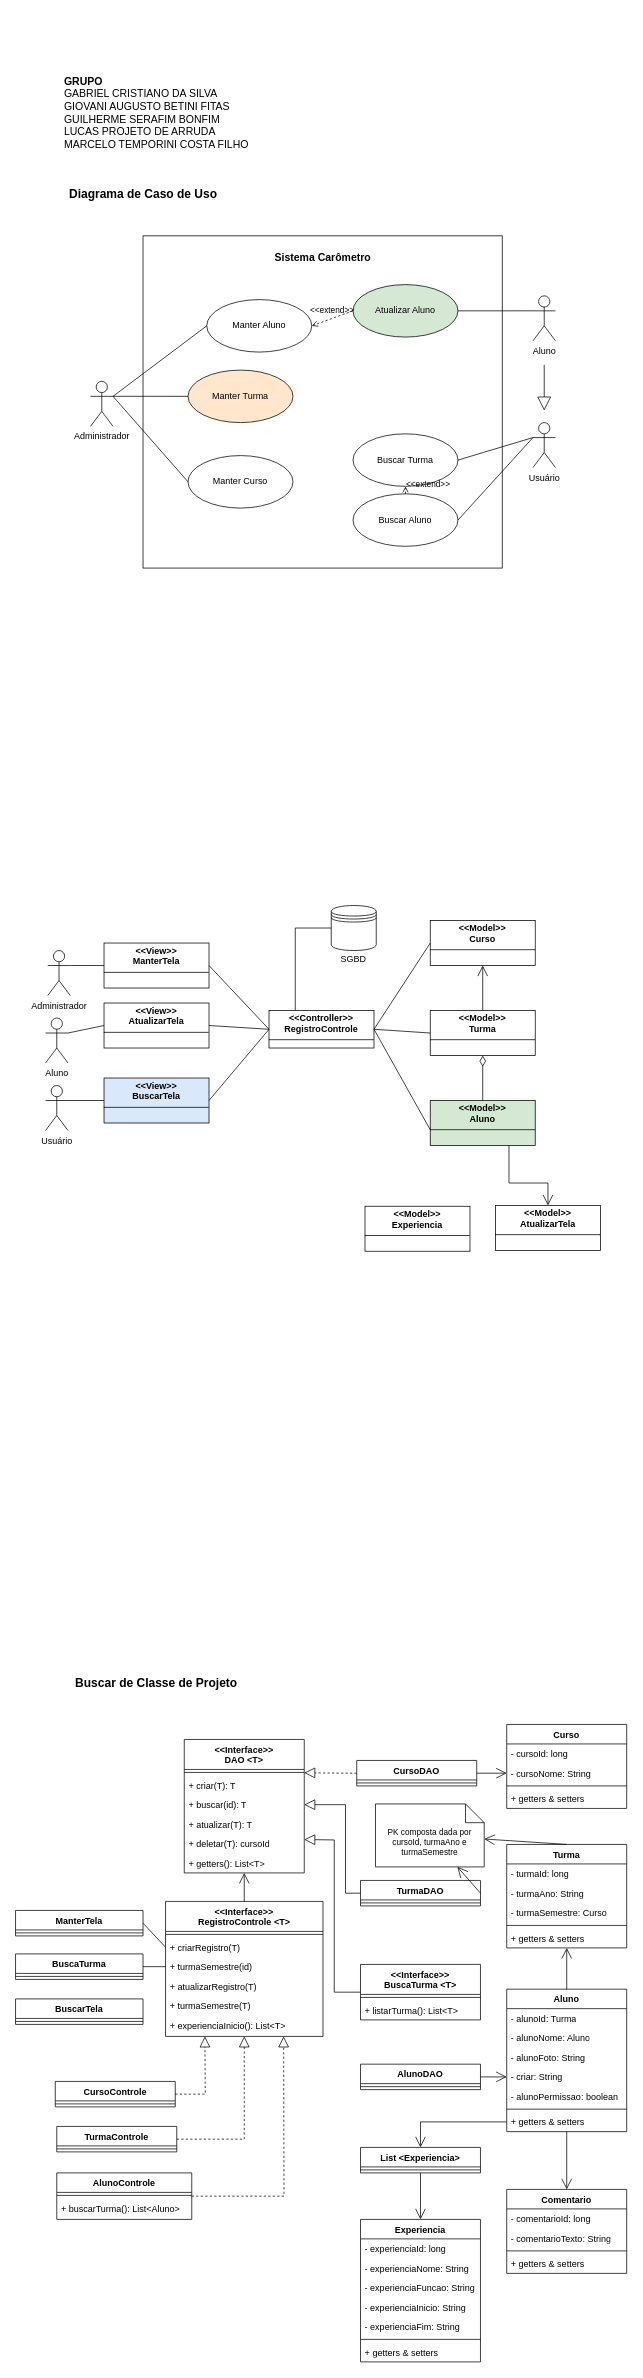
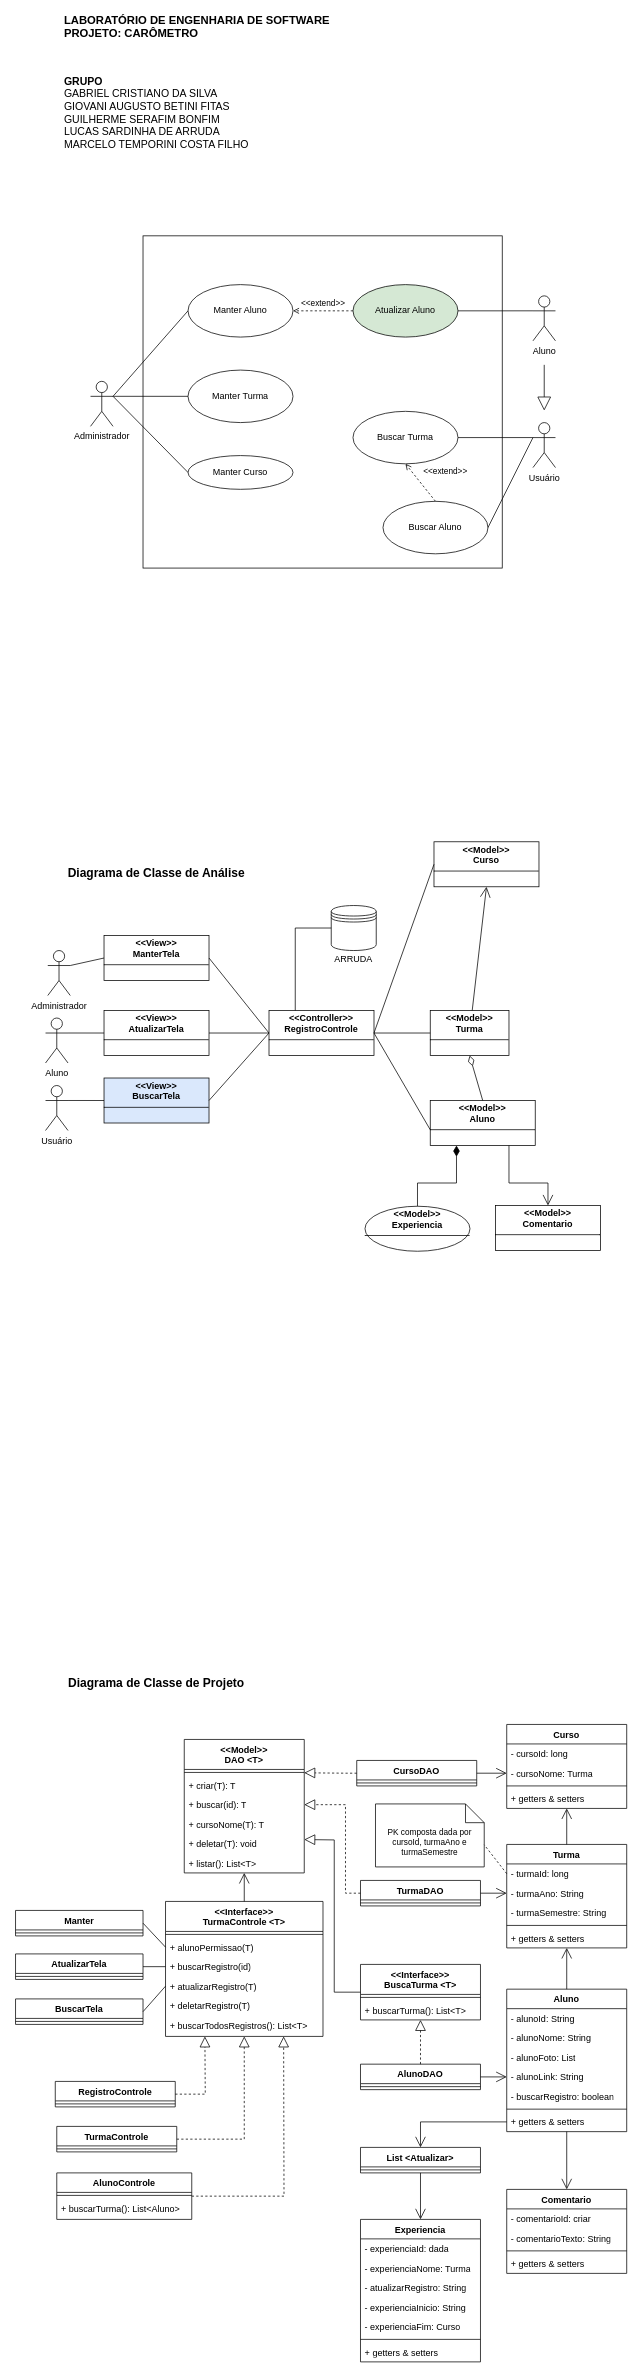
none -> (213, 27)
(134, 113) -> (134, 113)
(143, 194) -> none
(323, 258) -> none
(259, 326) -> (240, 311)
(240, 396) -> (240, 396)
(405, 460) -> (405, 438)
(240, 482) -> (240, 473)
(405, 520) -> (435, 528)
none -> (156, 873)
(483, 943) -> (486, 864)
(354, 960) -> (354, 960)
(156, 966) -> (156, 958)
(156, 1026) -> (156, 1033)
(321, 1029) -> (321, 1033)
(483, 1033) -> (470, 1033)
(483, 1123) -> (483, 1123)
none -> (456, 1171)
(525, 1216) -> (519, 1216)
(417, 1229) -> (417, 1229)
(156, 1683) -> (156, 1683)
(244, 1756) -> (244, 1756)
(554, 1774) -> (553, 1774)
(226, 1825) -> (228, 1825)
(345, 1841) -> (345, 1841)
(527, 1842) -> (567, 1827)
(237, 1845) -> (228, 1845)
none -> (494, 1858)
(234, 1864) -> (229, 1864)
(470, 1881) -> (492, 1893)
(563, 1914) -> (564, 1914)
(244, 1918) -> (244, 1918)
(79, 1921) -> (79, 1921)
(212, 1948) -> (214, 1948)
(79, 1965) -> (79, 1965)
(215, 1968) -> (217, 1968)
none -> (153, 2001)
(214, 2007) -> (217, 2007)
(418, 2011) -> (421, 2011)
(547, 2020) -> (548, 2020)
(236, 2026) -> (245, 2032)
(551, 2039) -> (553, 2039)
none -> (420, 2048)
(553, 2059) -> (548, 2059)
(543, 2078) -> (552, 2078)
(115, 2092) -> (115, 2092)
(567, 2098) -> (567, 2103)
(420, 2158) -> (420, 2158)
(556, 2220) -> (558, 2220)
(411, 2250) -> (412, 2250)
(421, 2269) -> (420, 2269)
(421, 2294) -> (421, 2294)
(417, 2328) -> (416, 2328)
